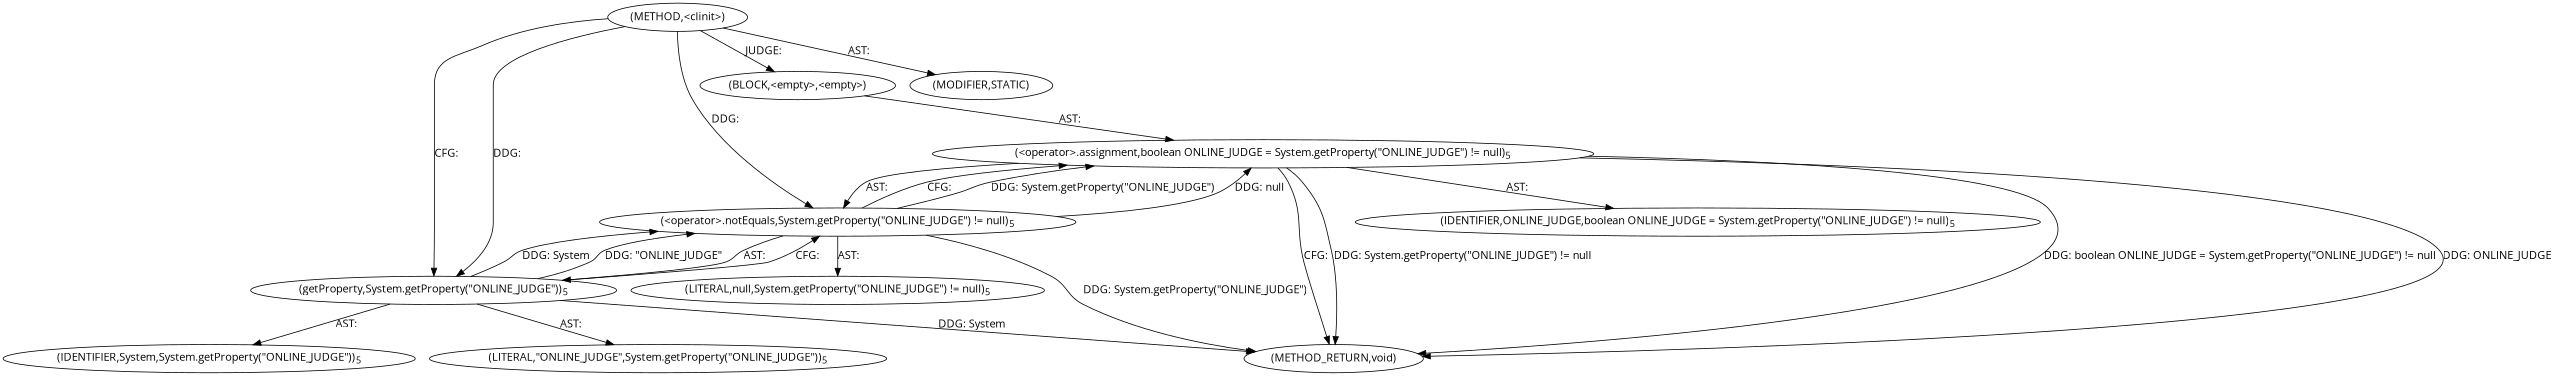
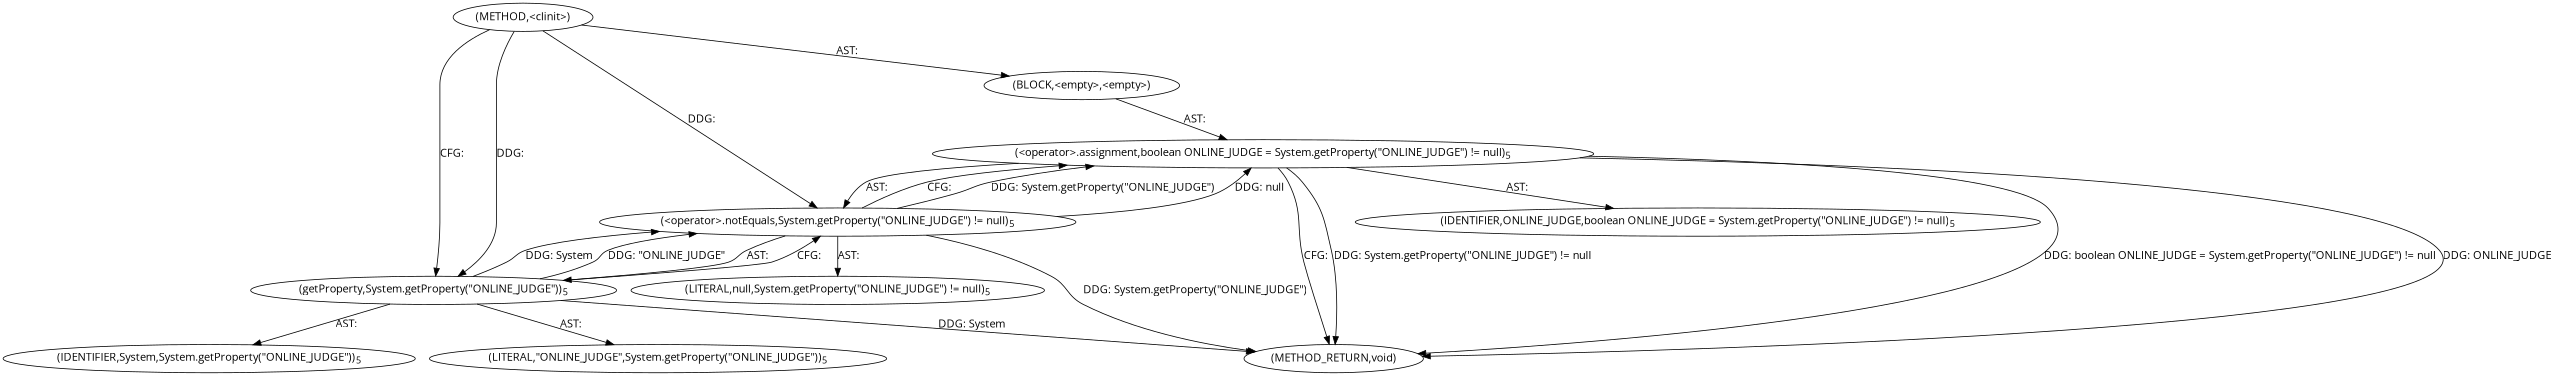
(765, 51) -> (849, 51)
(981, 86) -> none
